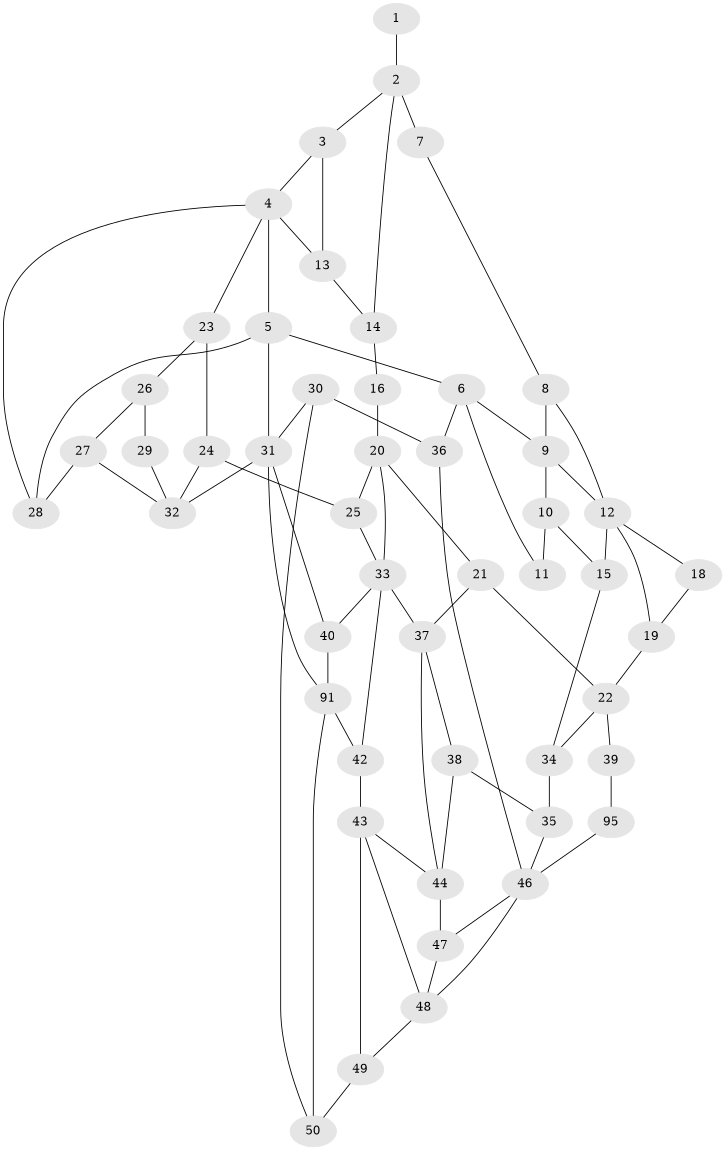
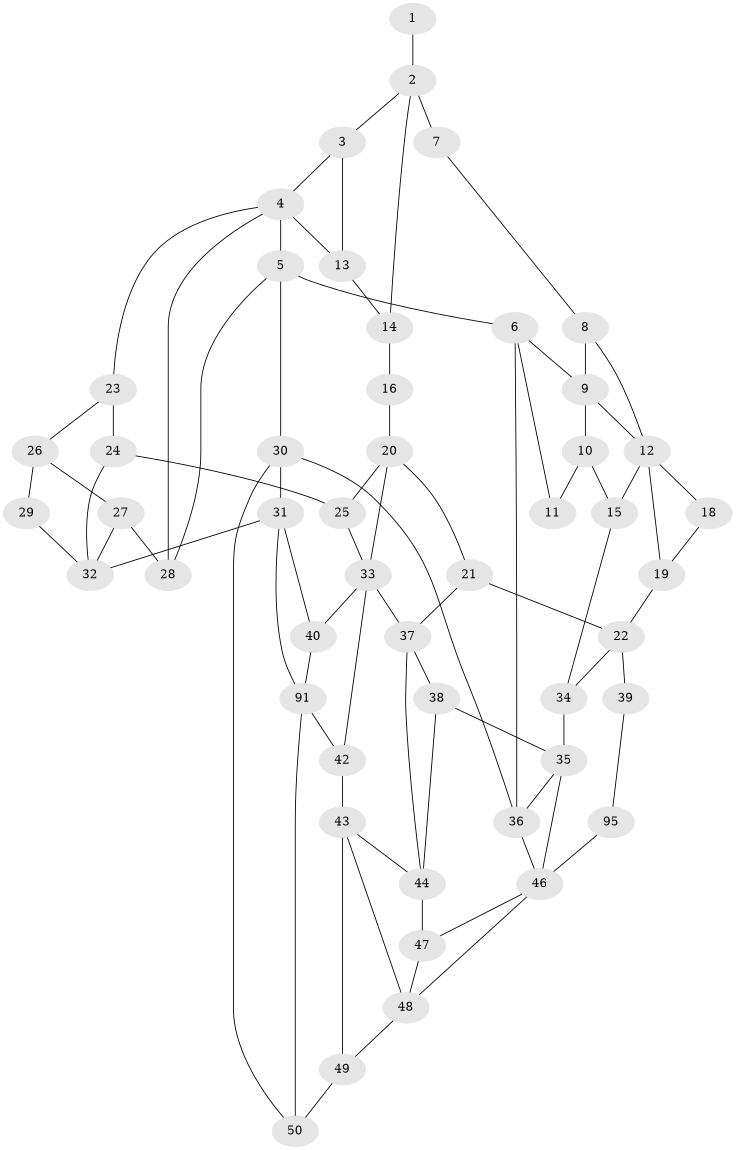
(269, 390) -> (281, 359)
none -> (540, 791)
